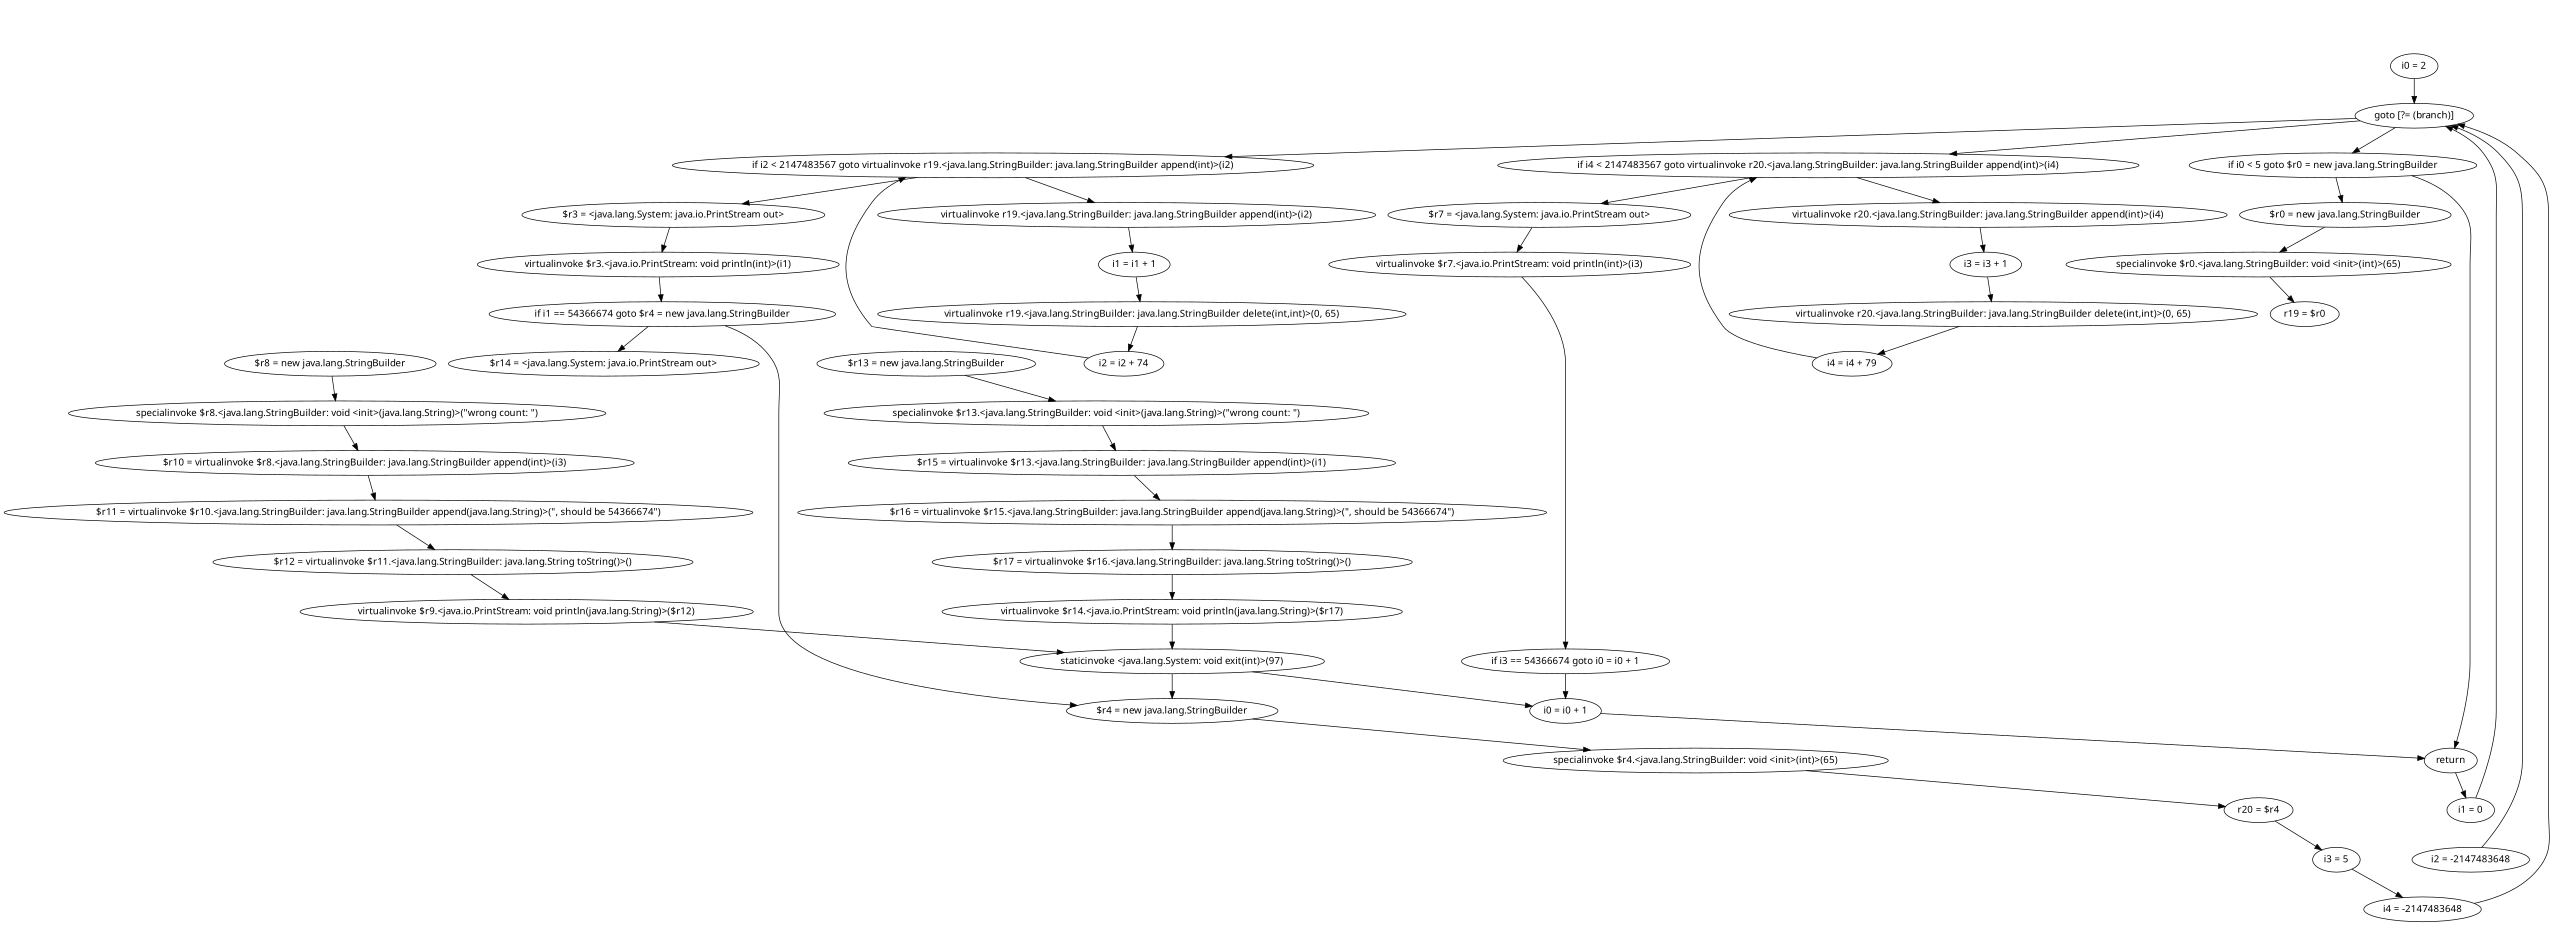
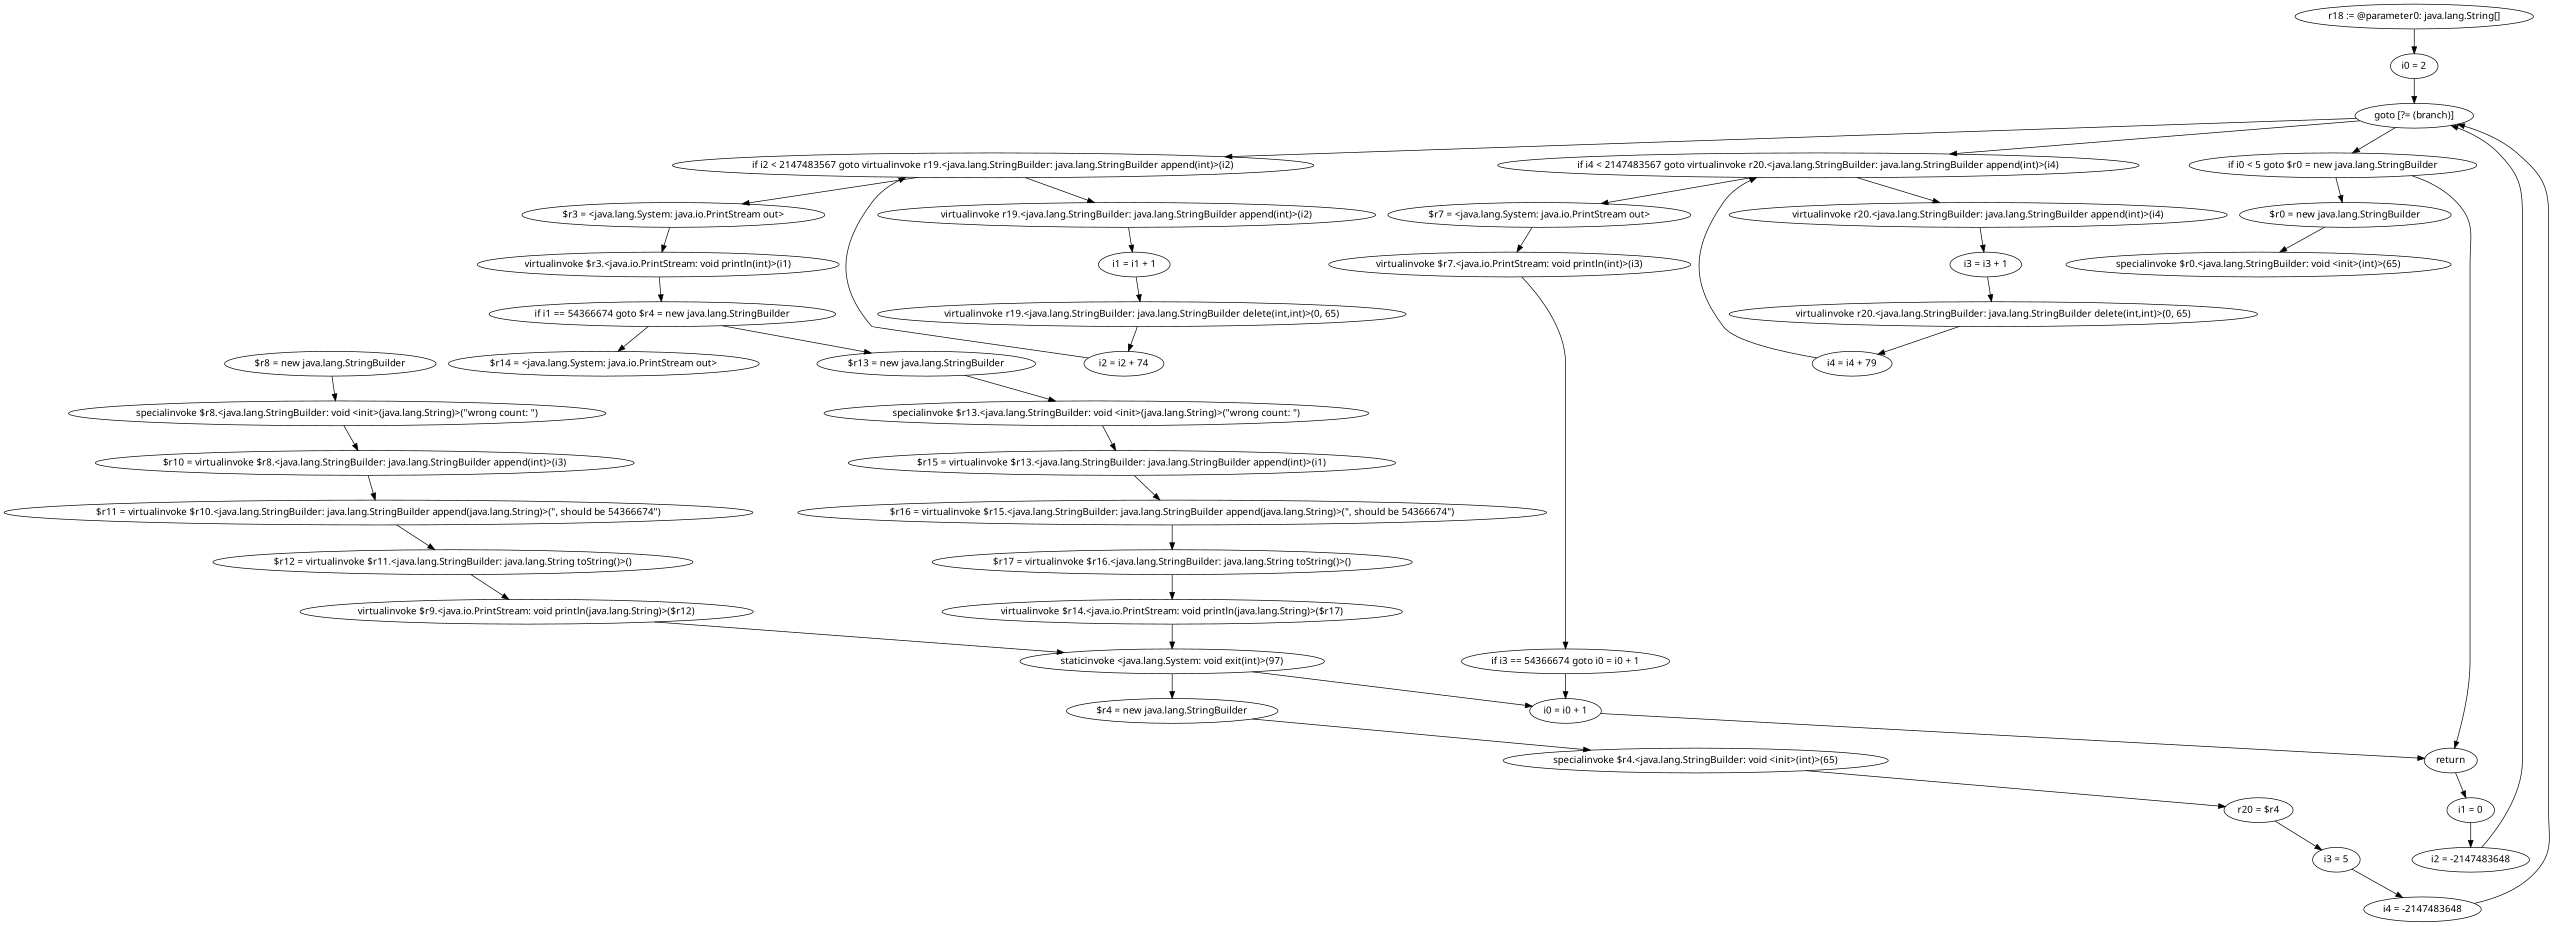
none -> (2414, 17)
(2305, 314) -> none
(2496, 456) -> (2471, 832)
(780, 615) -> (793, 339)
